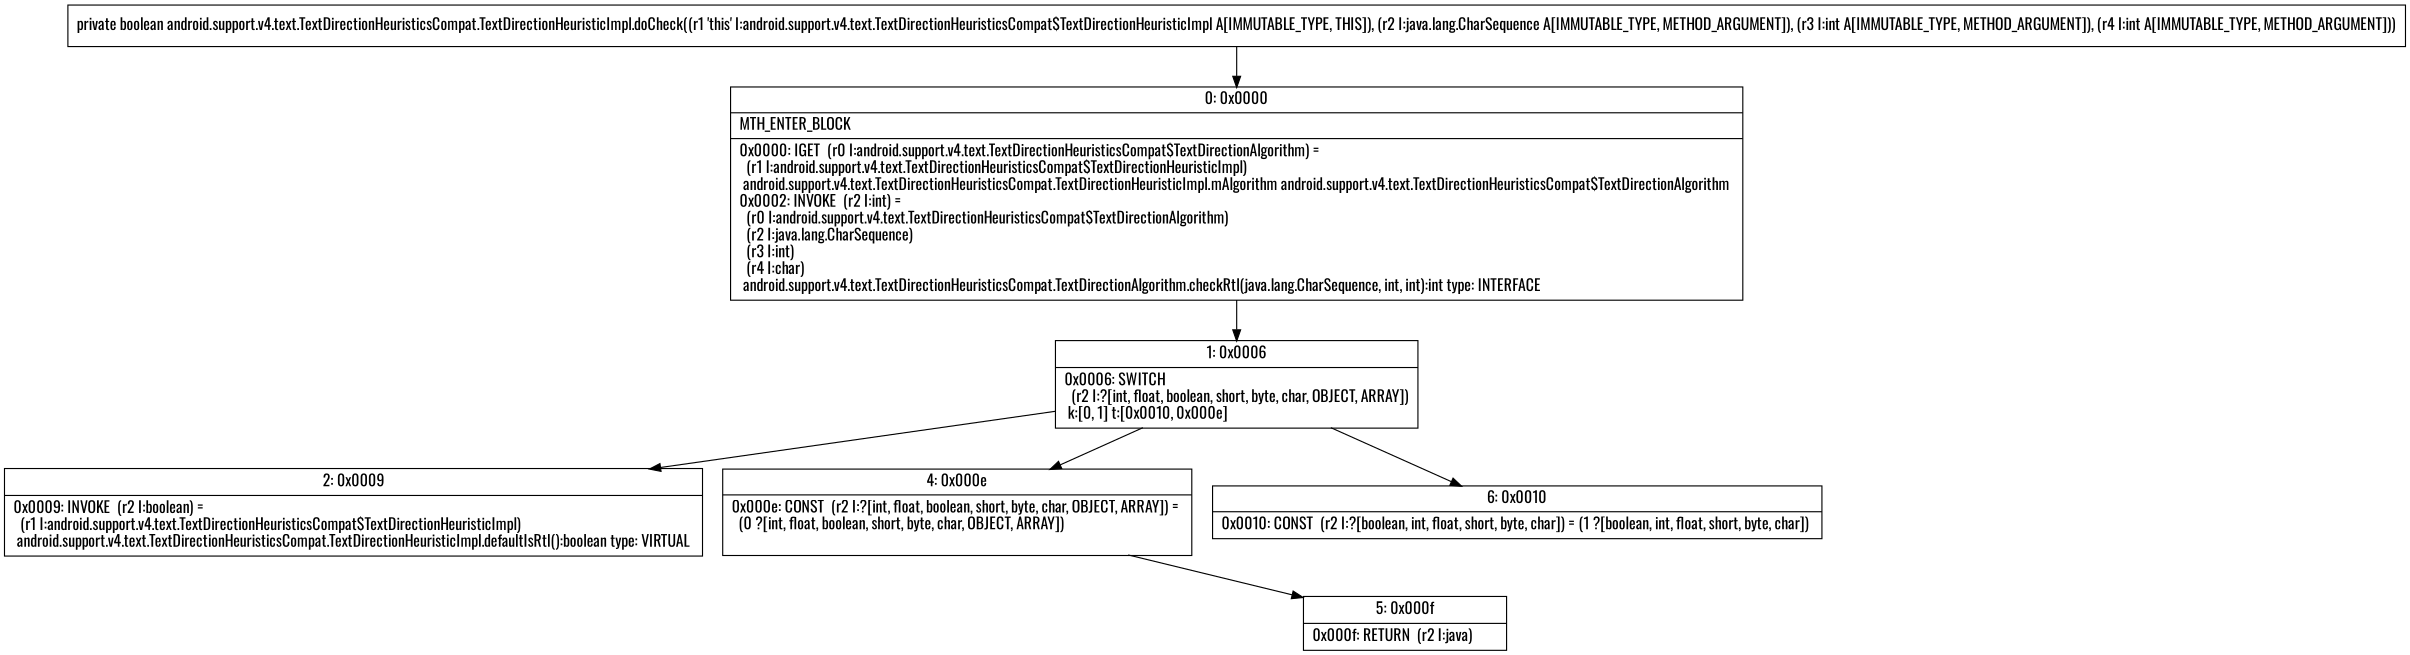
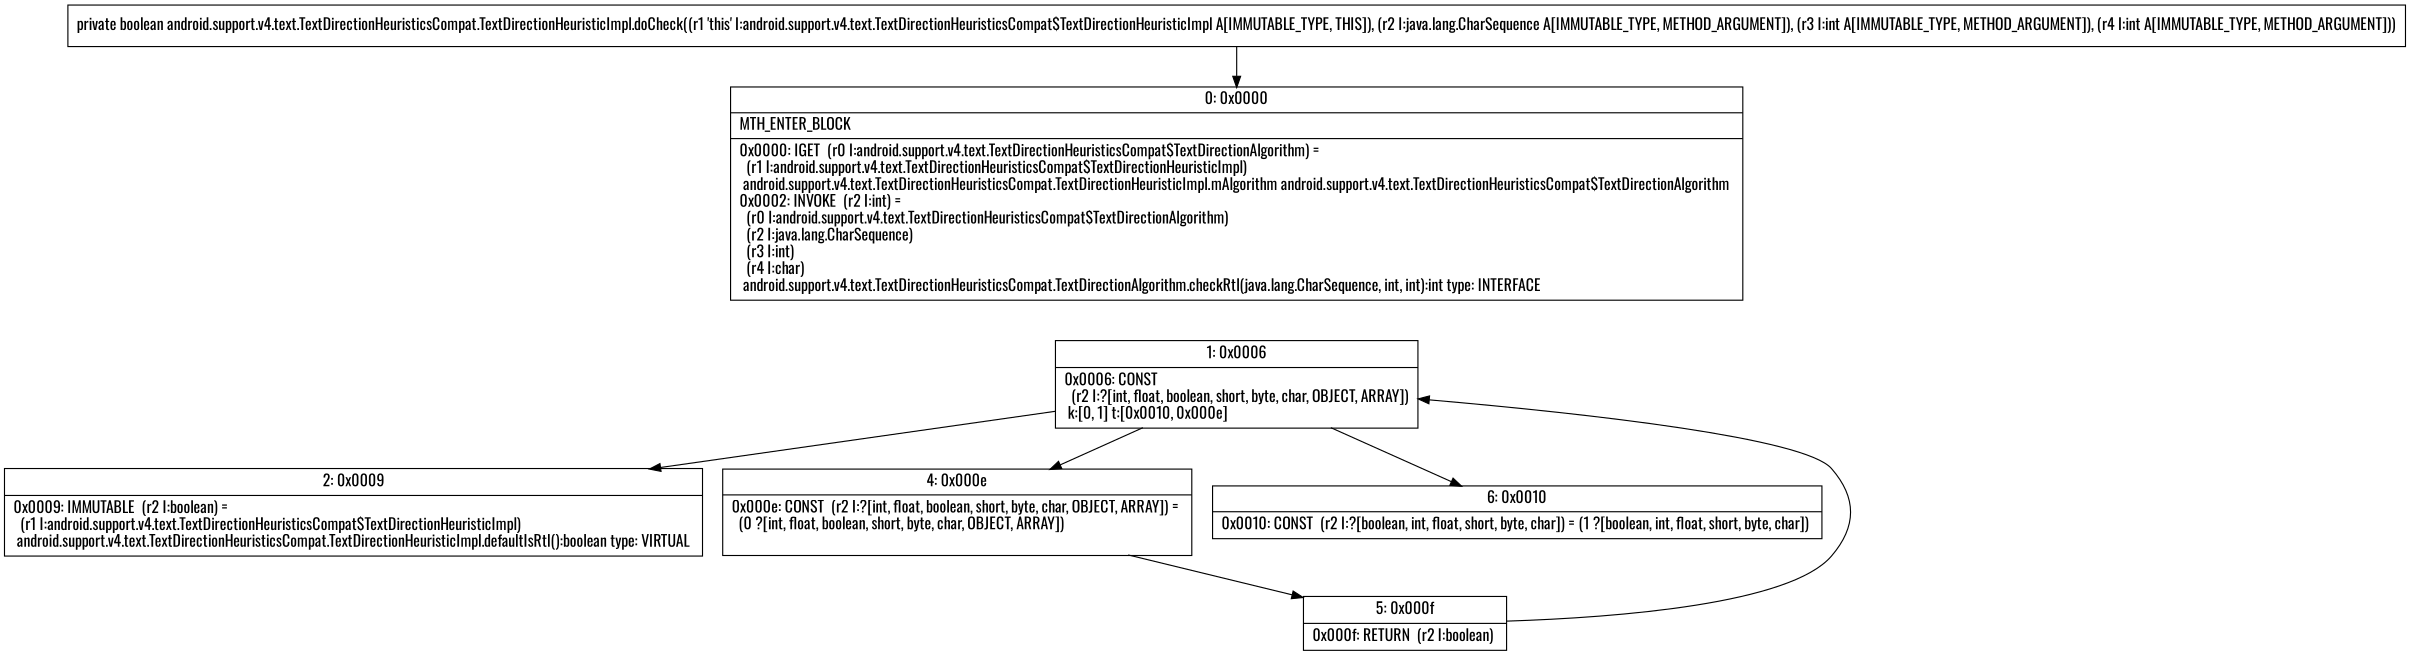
(1237, 315) -> (1838, 478)
(1119, 380) -> (1115, 380)
(111, 508) -> (123, 508)
(1394, 636) -> (1405, 636)
